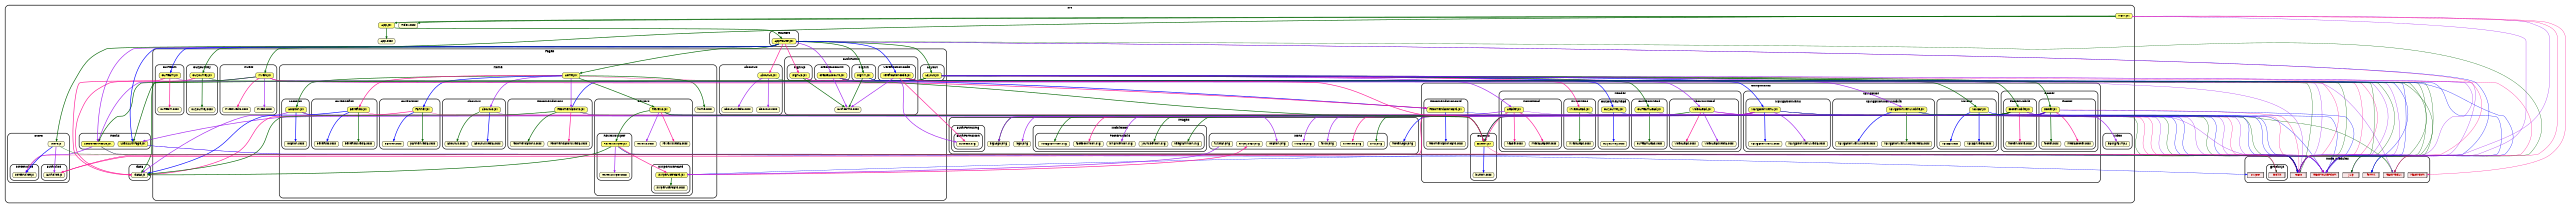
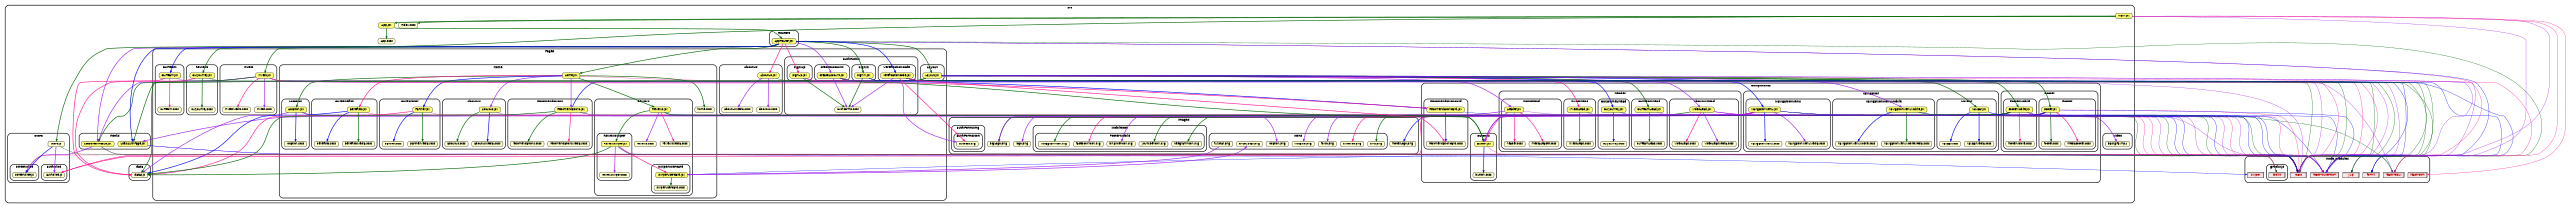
(202, 68) -> (202, 68)
(1337, 86) -> (1179, 100)
(1614, 115) -> (1614, 115)
(1052, 168) -> (1052, 168)
